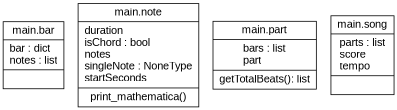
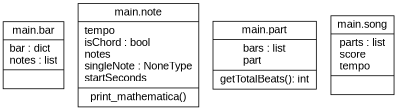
(104, 31) -> (100, 31)
(265, 79) -> (265, 79)
